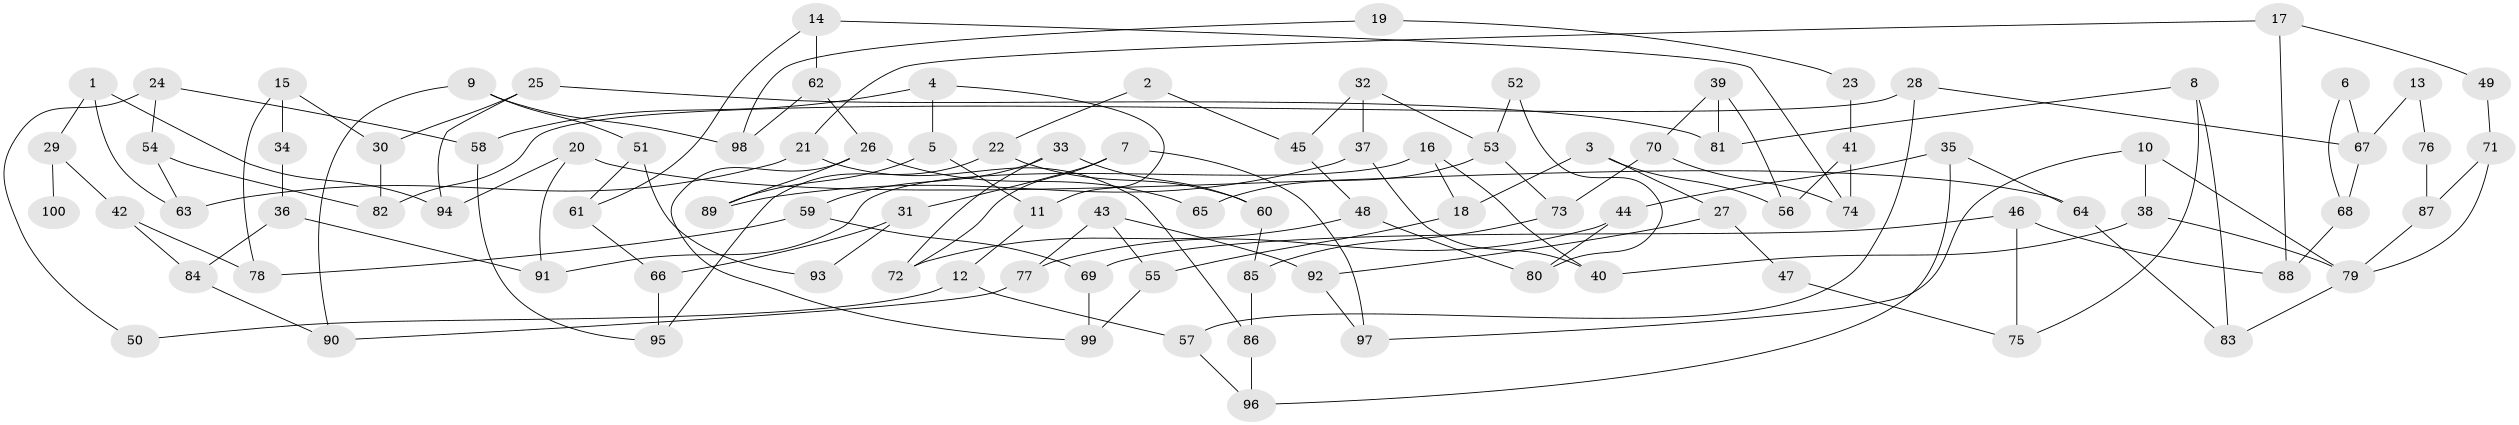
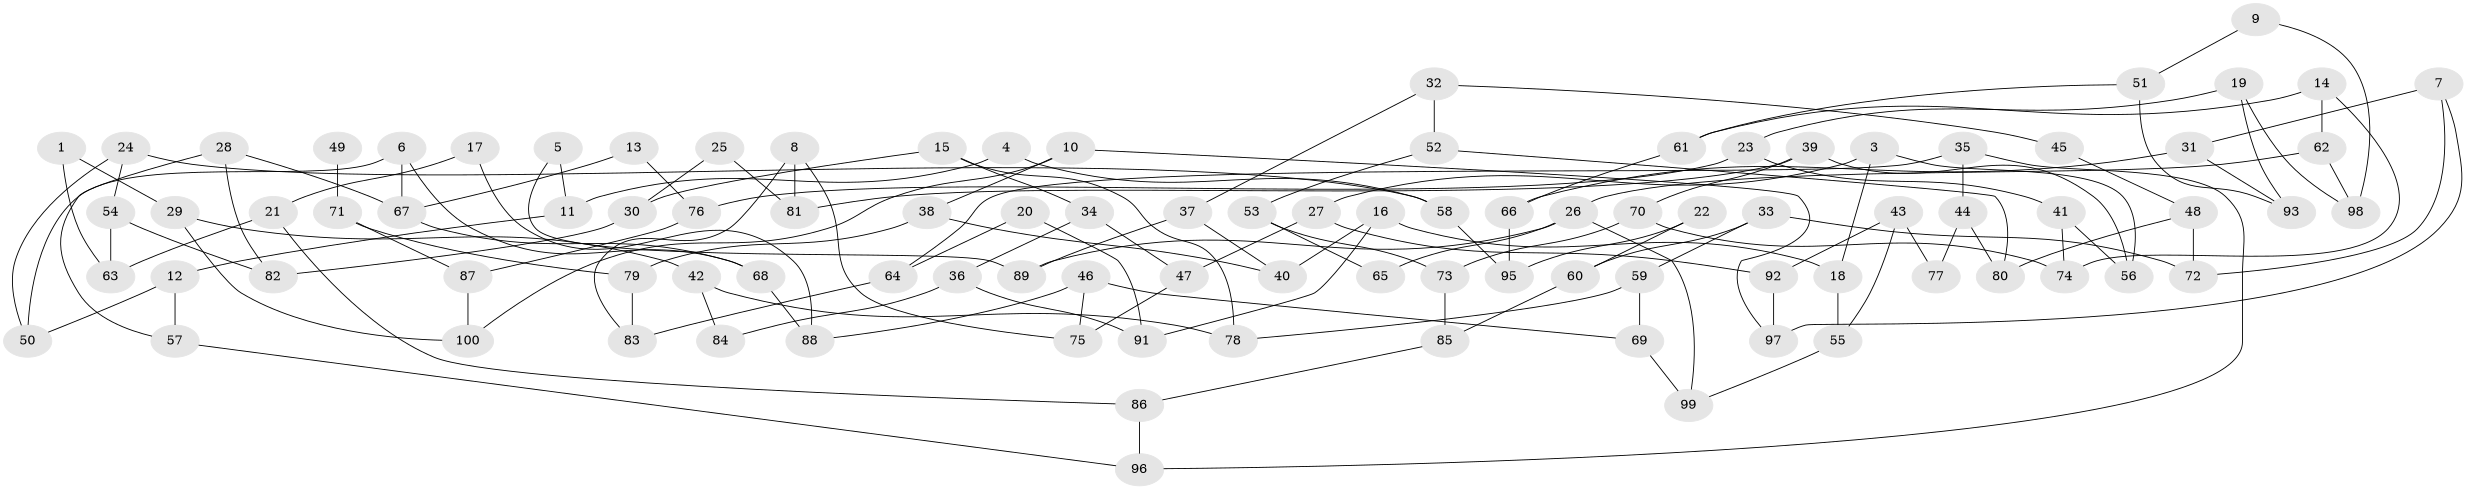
(2385, 48) -> none
(1148, 84) -> none
(933, 116) -> none
(1427, 116) -> (1434, 116)
none -> (2255, 151)
none -> (159, 175)
none -> (970, 187)
(445, 213) -> none
(2248, 213) -> (794, 237)
none -> (1129, 240)
(2389, 245) -> (468, 309)
(332, 341) -> none
